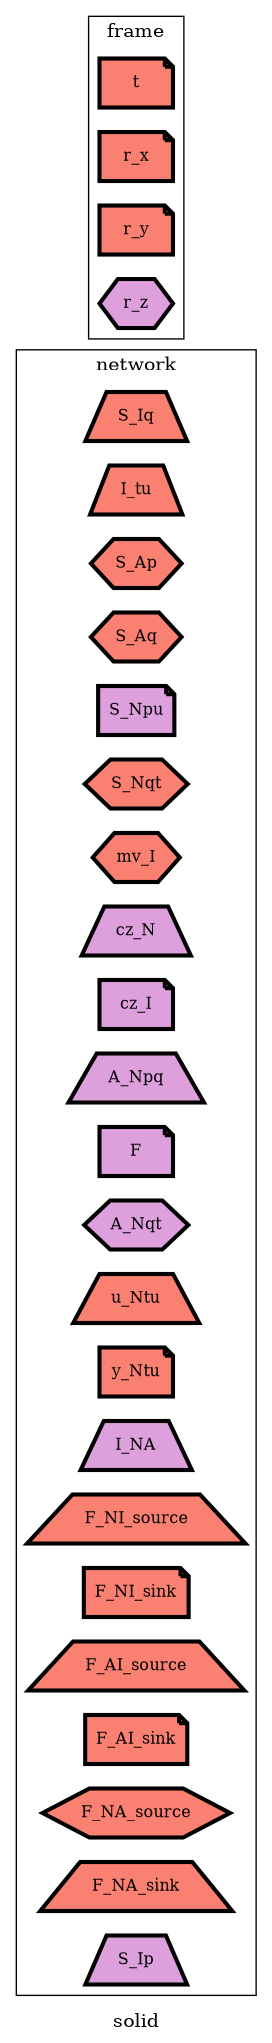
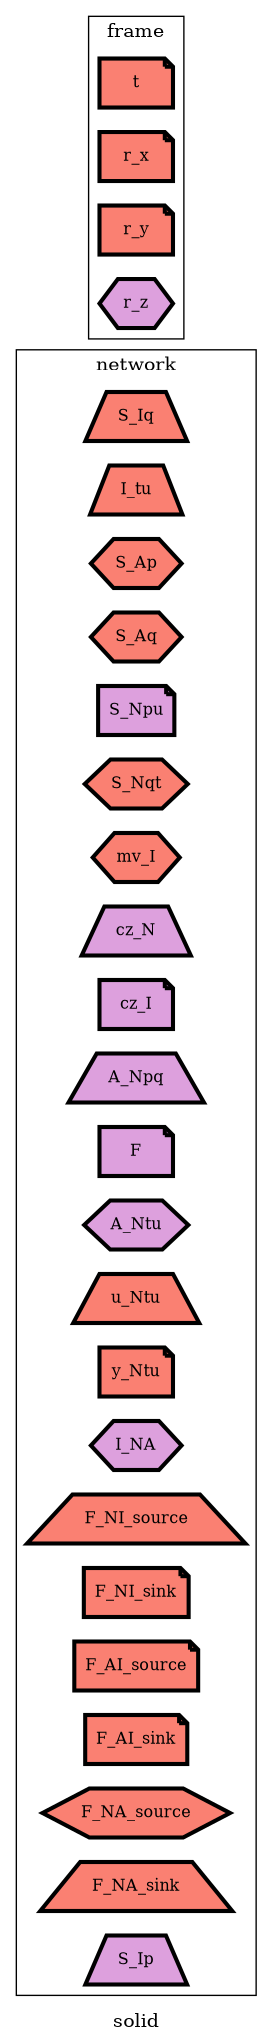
(136, 1225) -> (136, 1225)
(136, 1446) -> (136, 1446)
(136, 1666) -> (136, 1666)
